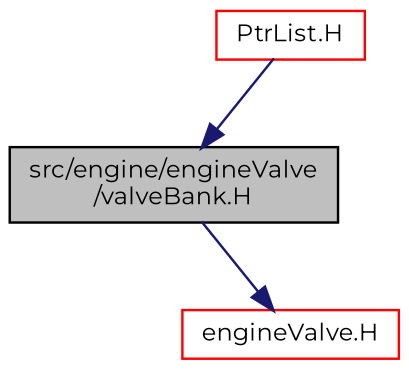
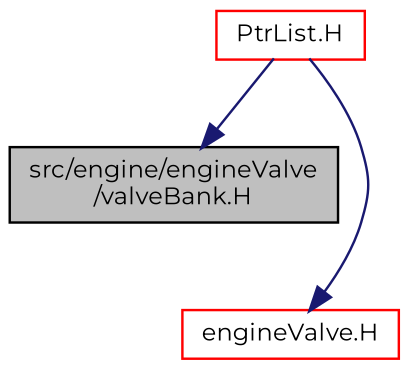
(230, 257) -> (367, 172)
